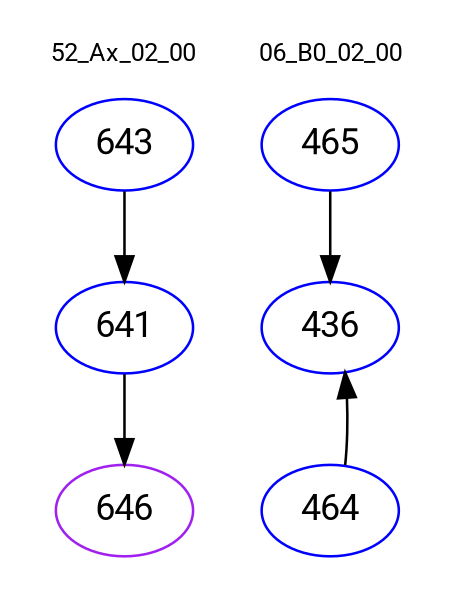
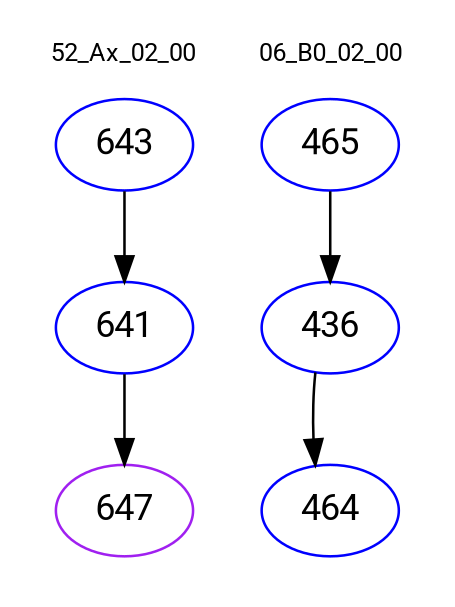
(347, 432) -> (313, 406)
(124, 511) -> (124, 511)
